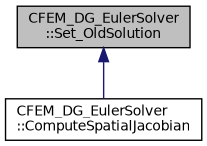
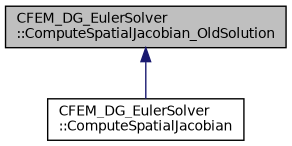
(104, 27) -> (146, 27)
